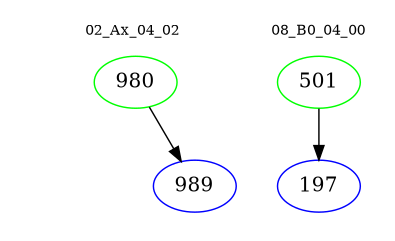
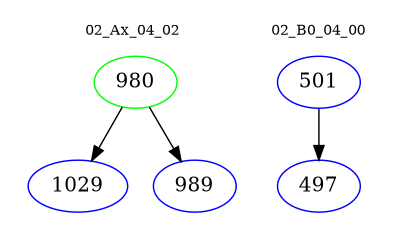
(319, 31) -> (319, 31)
(319, 82) -> (319, 82)
none -> (78, 186)
(319, 186) -> (319, 186)
